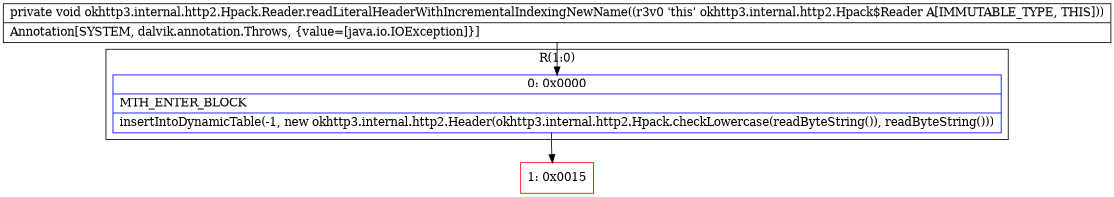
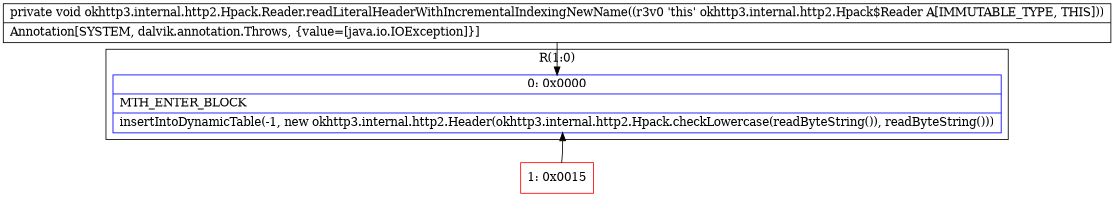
(552, 145) -> (562, 152)
